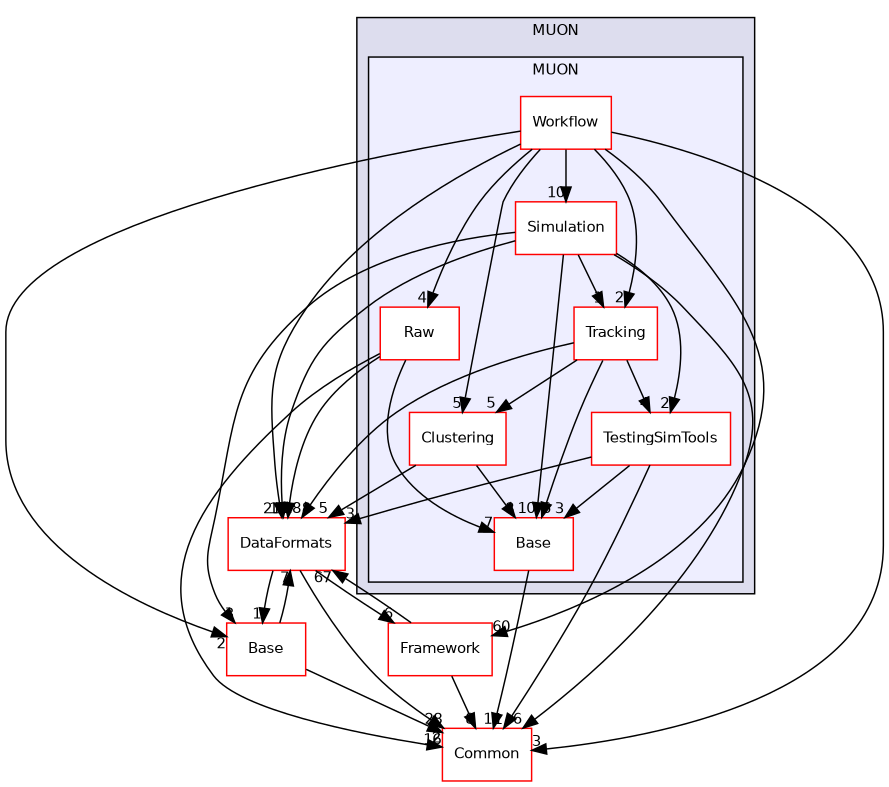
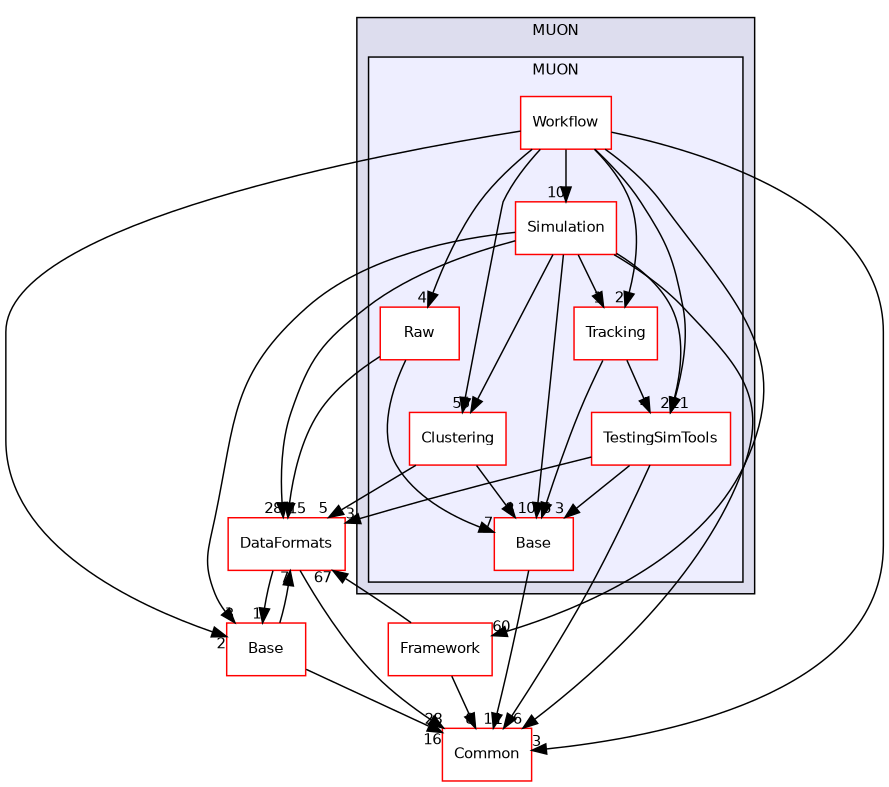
(336, 272) -> (672, 262)
(540, 384) -> (515, 327)
(424, 396) -> none
(182, 589) -> none
(348, 593) -> none
